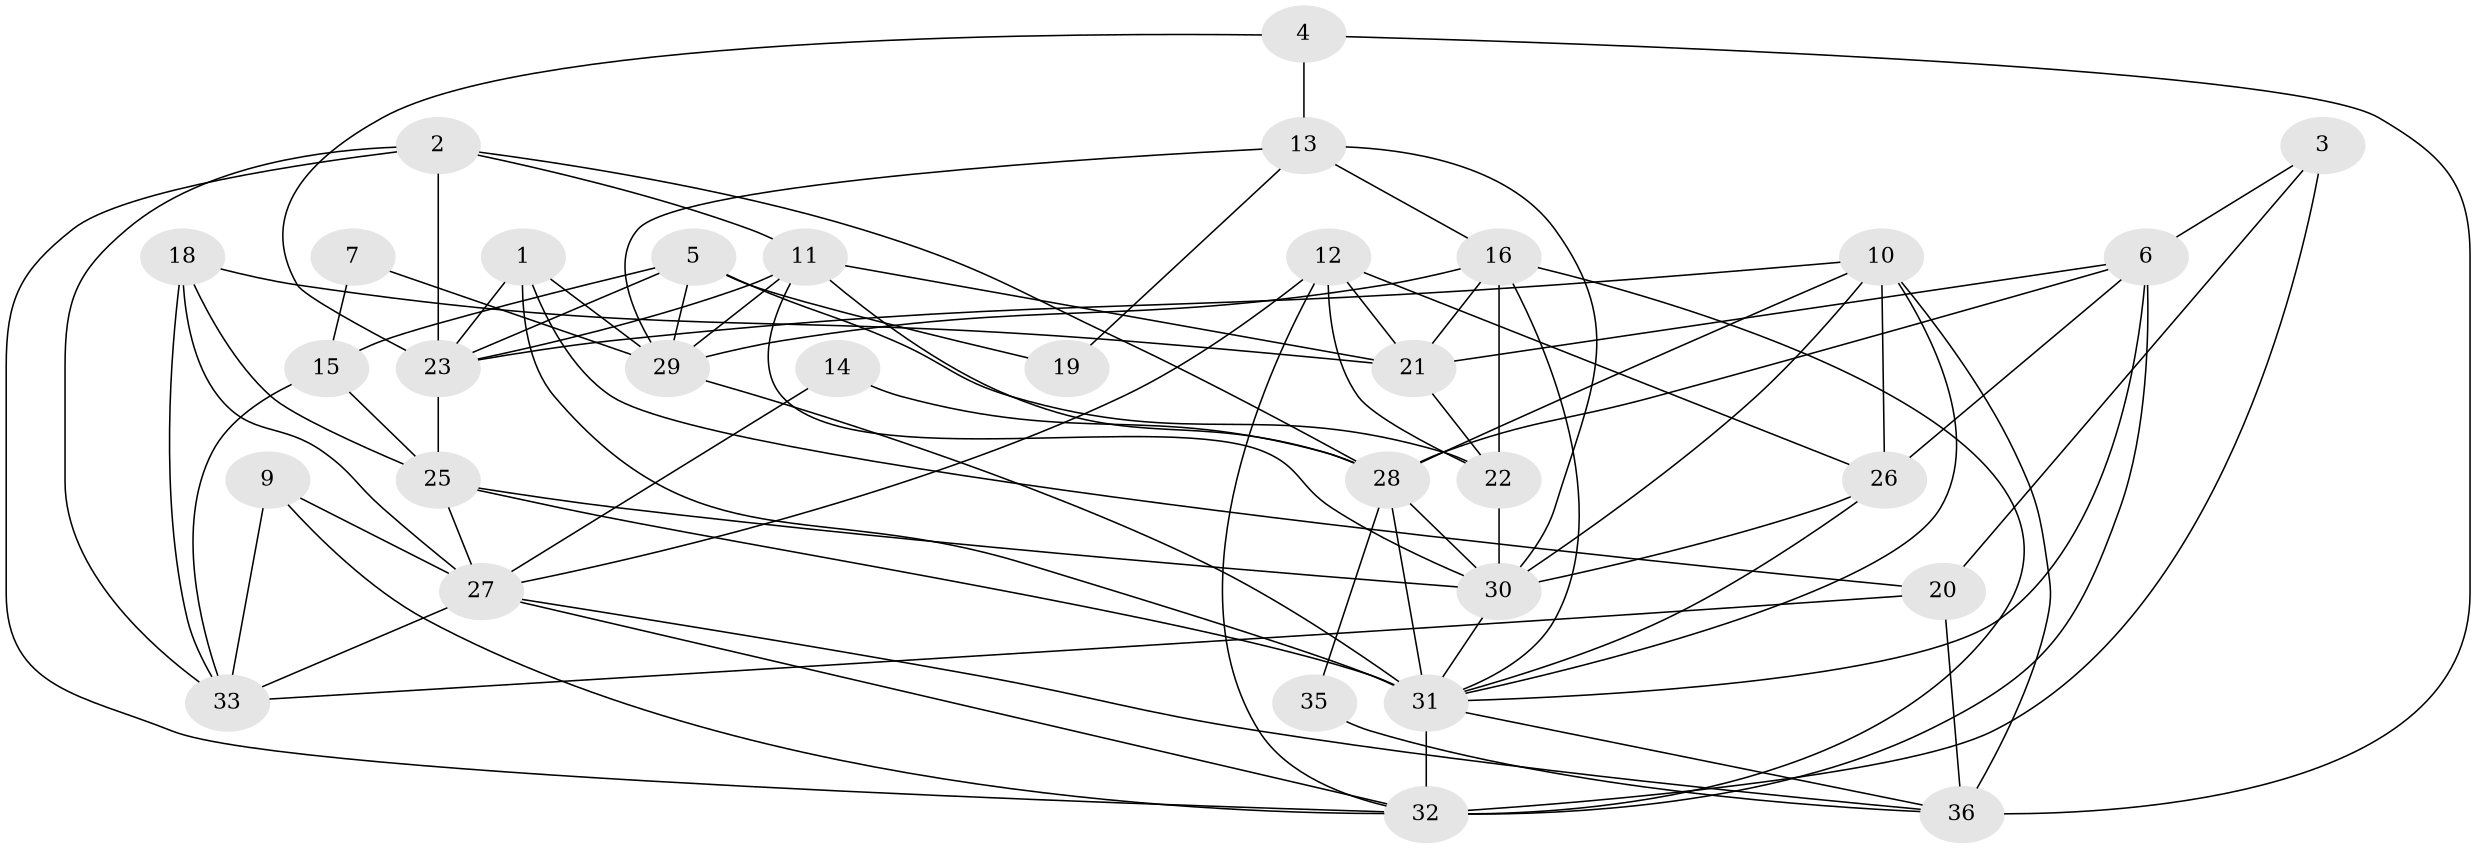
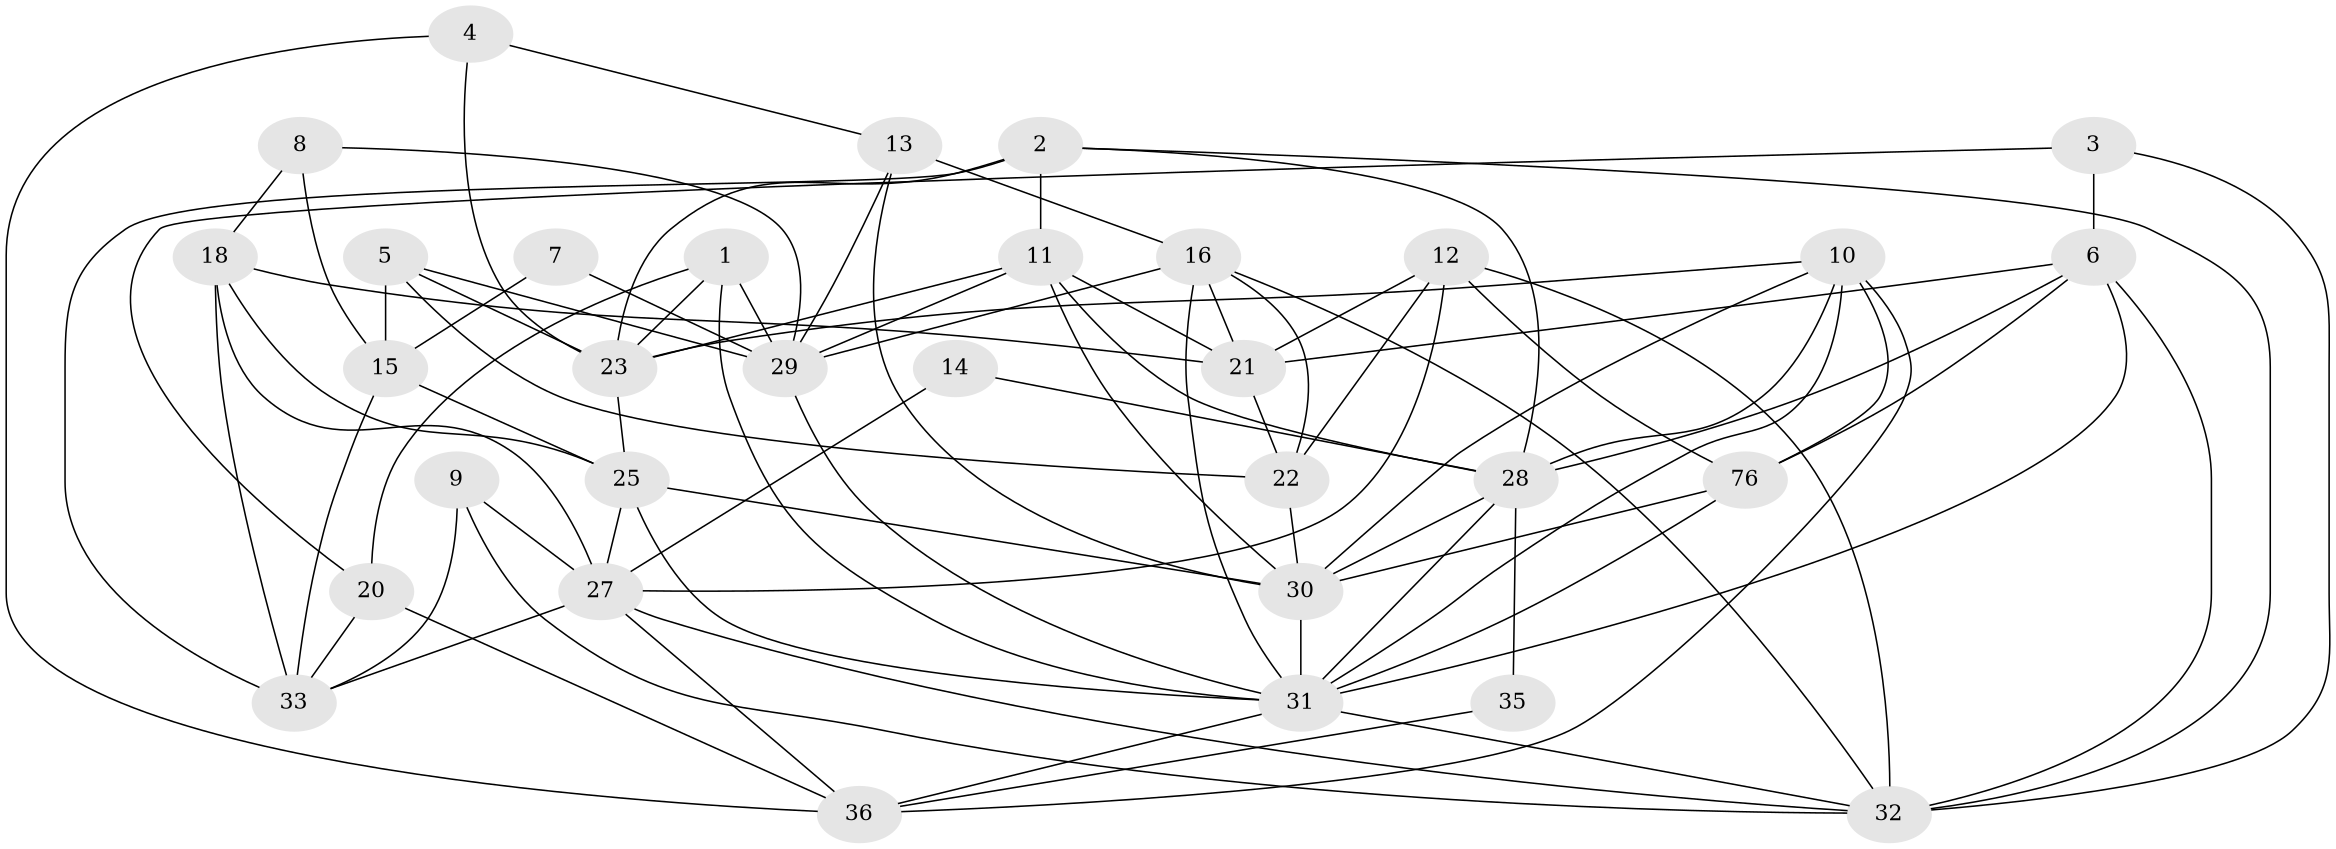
none -> (300, 146)
(1067, 369) -> none
(1885, 480) -> (1745, 480)
